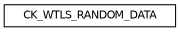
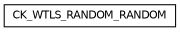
(90, 16) -> (90, 16)
